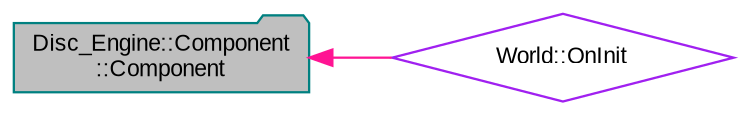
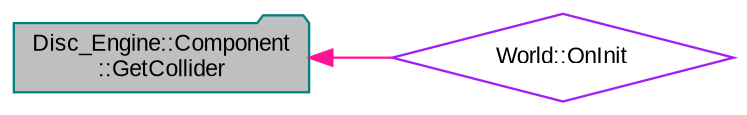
(161, 58) -> (161, 58)
